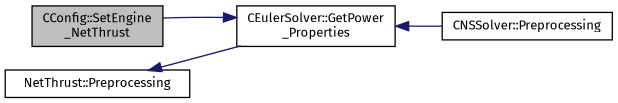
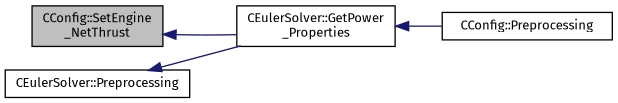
(193, 17) -> (206, 35)
(527, 26) -> (527, 26)
(97, 84) -> (97, 84)
